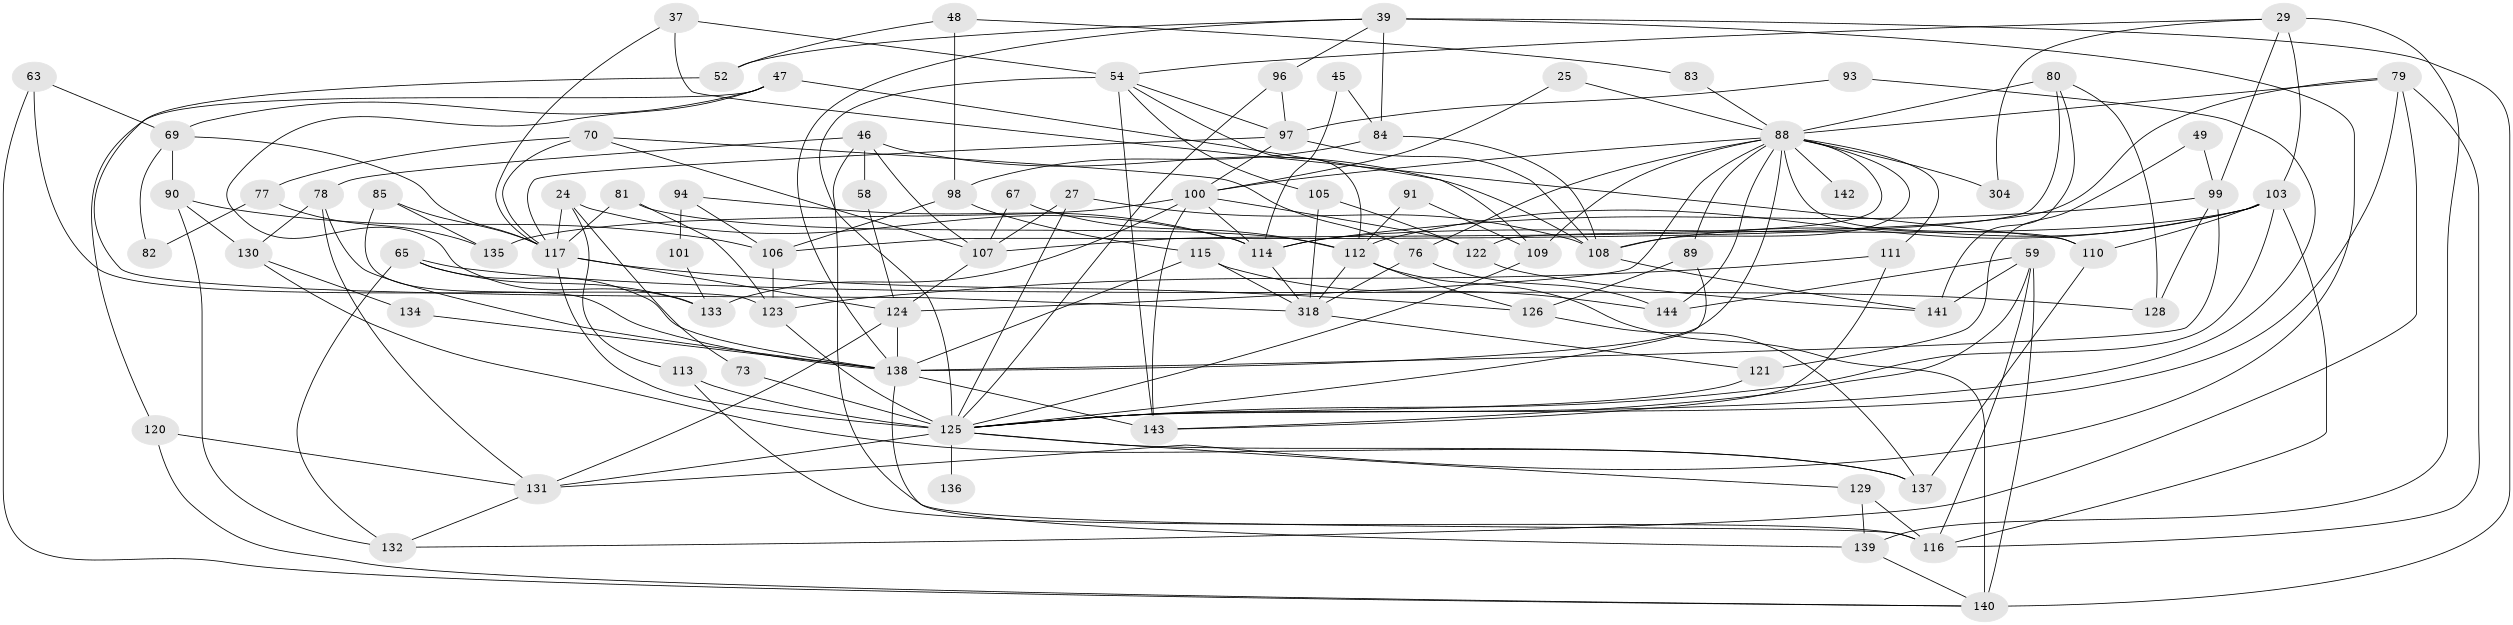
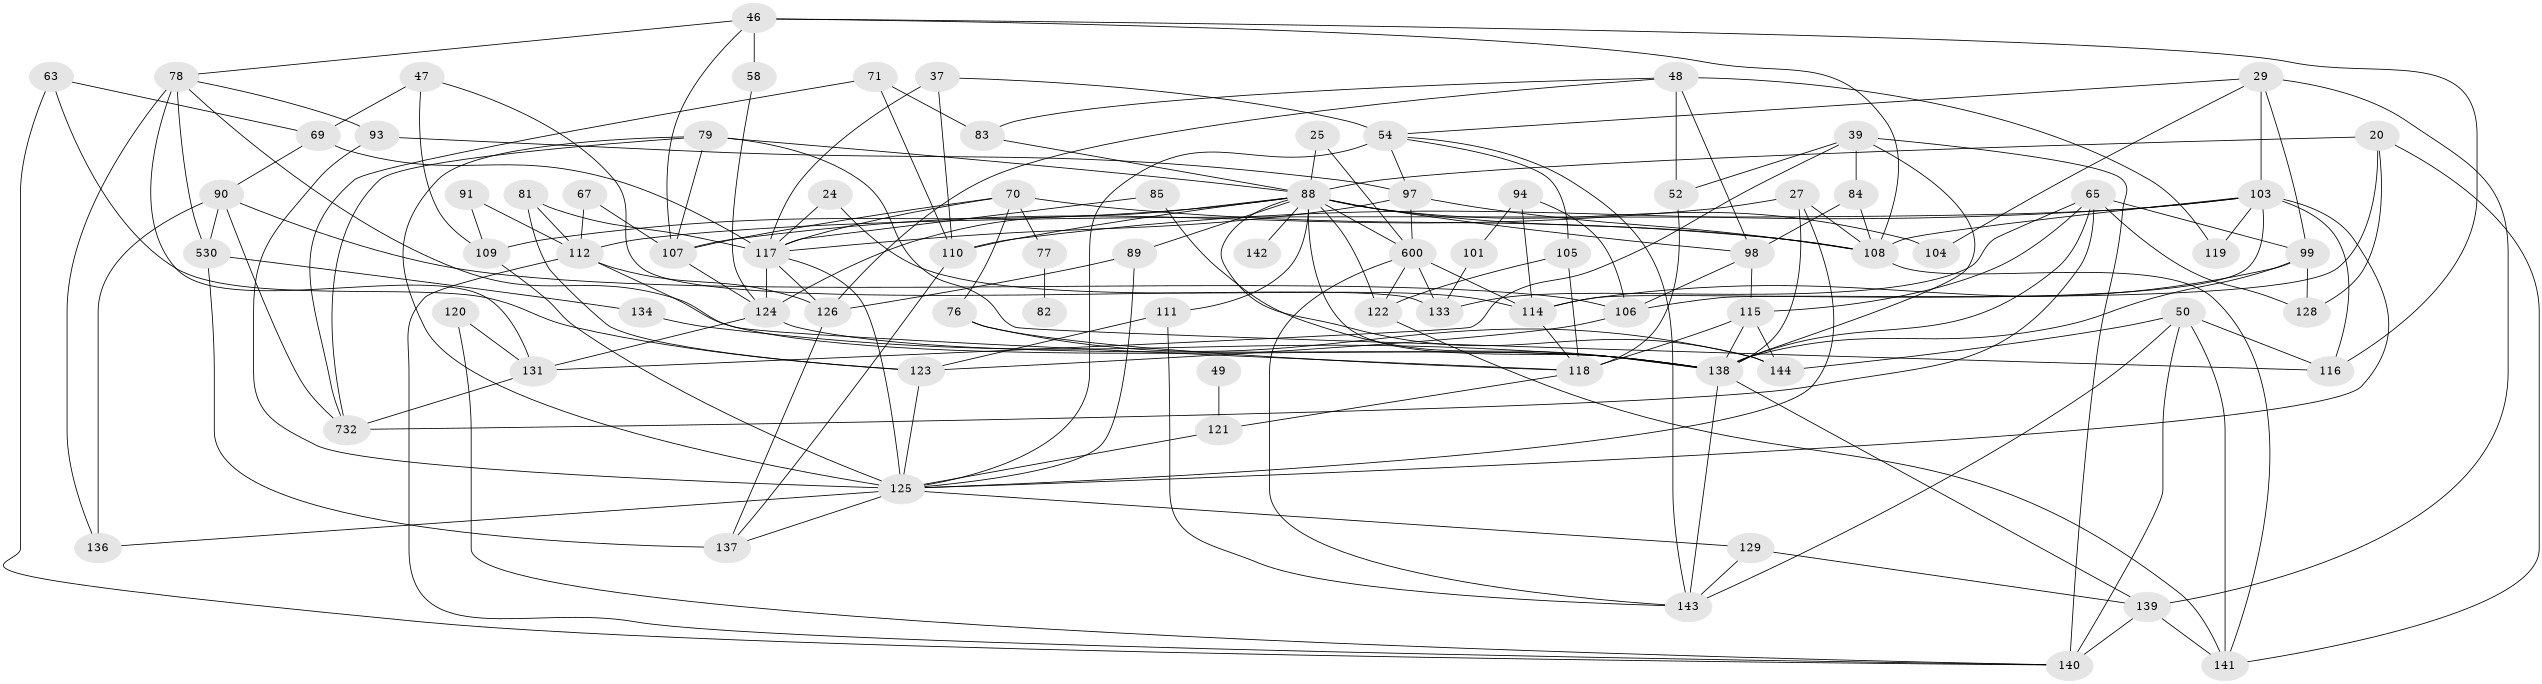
none -> (875, 77)
(1280, 77) -> none
(1339, 77) -> none
(2054, 77) -> (2377, 136)
none -> (280, 100)
(292, 101) -> none
none -> (1222, 124)
(1206, 127) -> none
(2208, 165) -> (2205, 225)
(1593, 178) -> (1529, 229)
(141, 191) -> none
(1195, 195) -> (1413, 254)
(2000, 195) -> (1936, 254)
none -> (1444, 223)
(249, 254) -> (207, 254)
(494, 254) -> none
(2033, 254) -> (2183, 312)
none -> (2216, 254)
none -> (1962, 280)
none -> (68, 301)
none -> (1793, 302)
(1309, 312) -> (1580, 371)
none -> (98, 343)
(683, 371) -> none
(744, 371) -> none
(744, 460) -> none
(1898, 519) -> (1719, 578)
(393, 548) -> (347, 430)
none -> (2186, 636)
